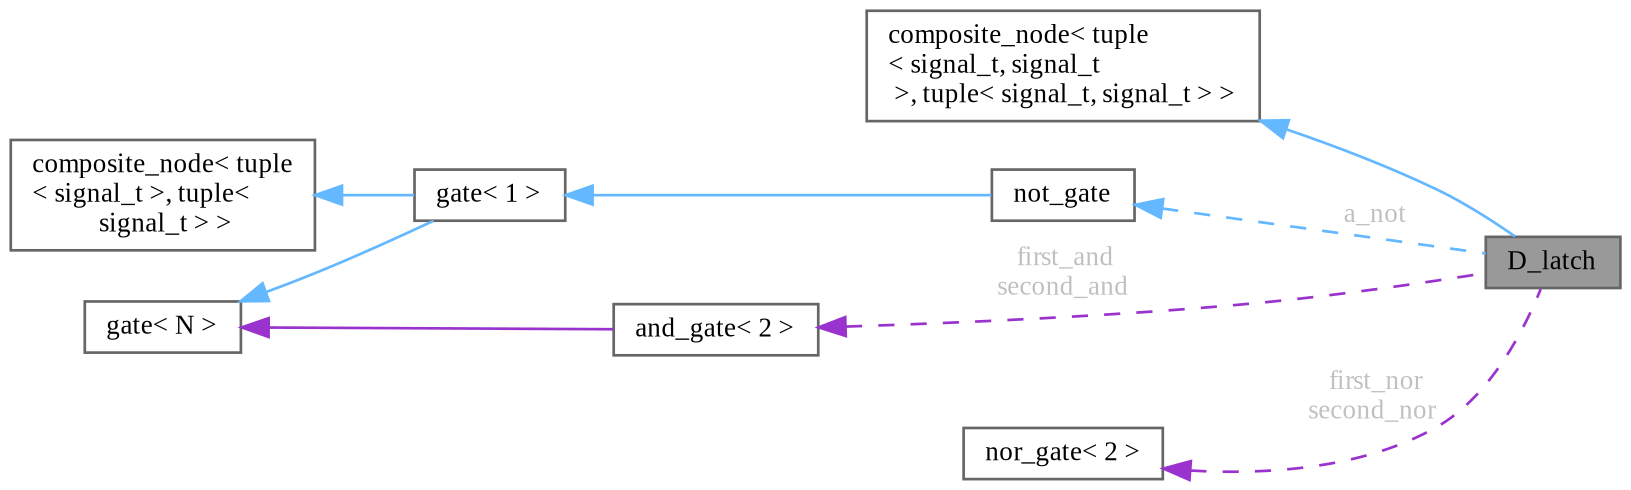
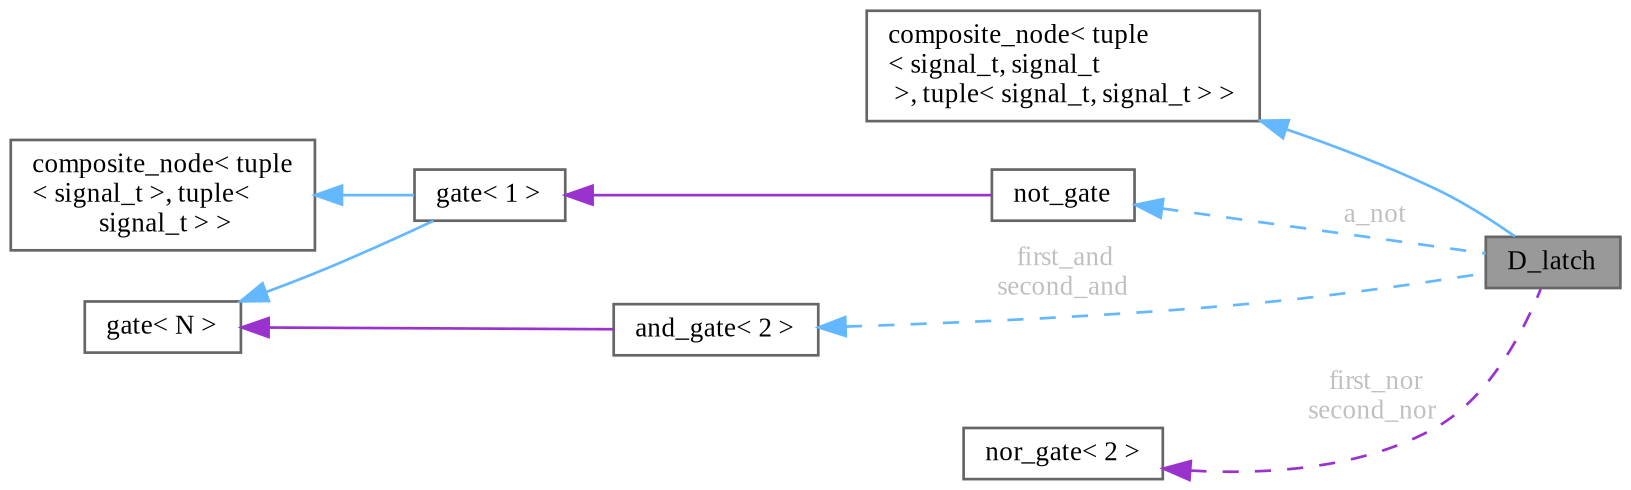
(792, 195) -> (792, 195)
(1166, 310) -> (1166, 310)
